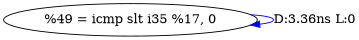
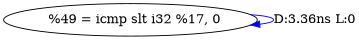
(130, 20) -> (130, 20)
